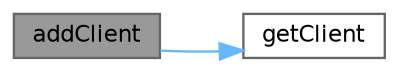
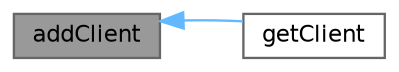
(190, 52) -> (213, 20)
